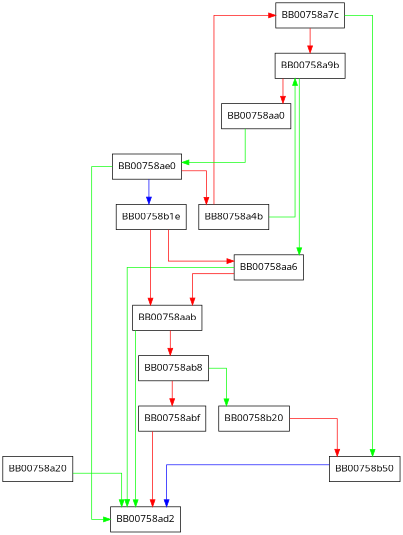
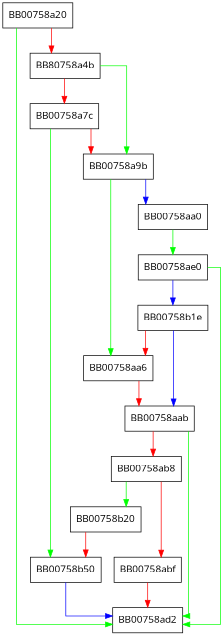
(283, 87) -> (146, 188)
(206, 172) -> (51, 37)
(150, 262) -> (174, 365)
(127, 330) -> none
